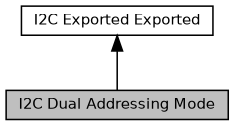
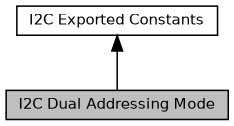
(117, 21) -> (117, 21)
